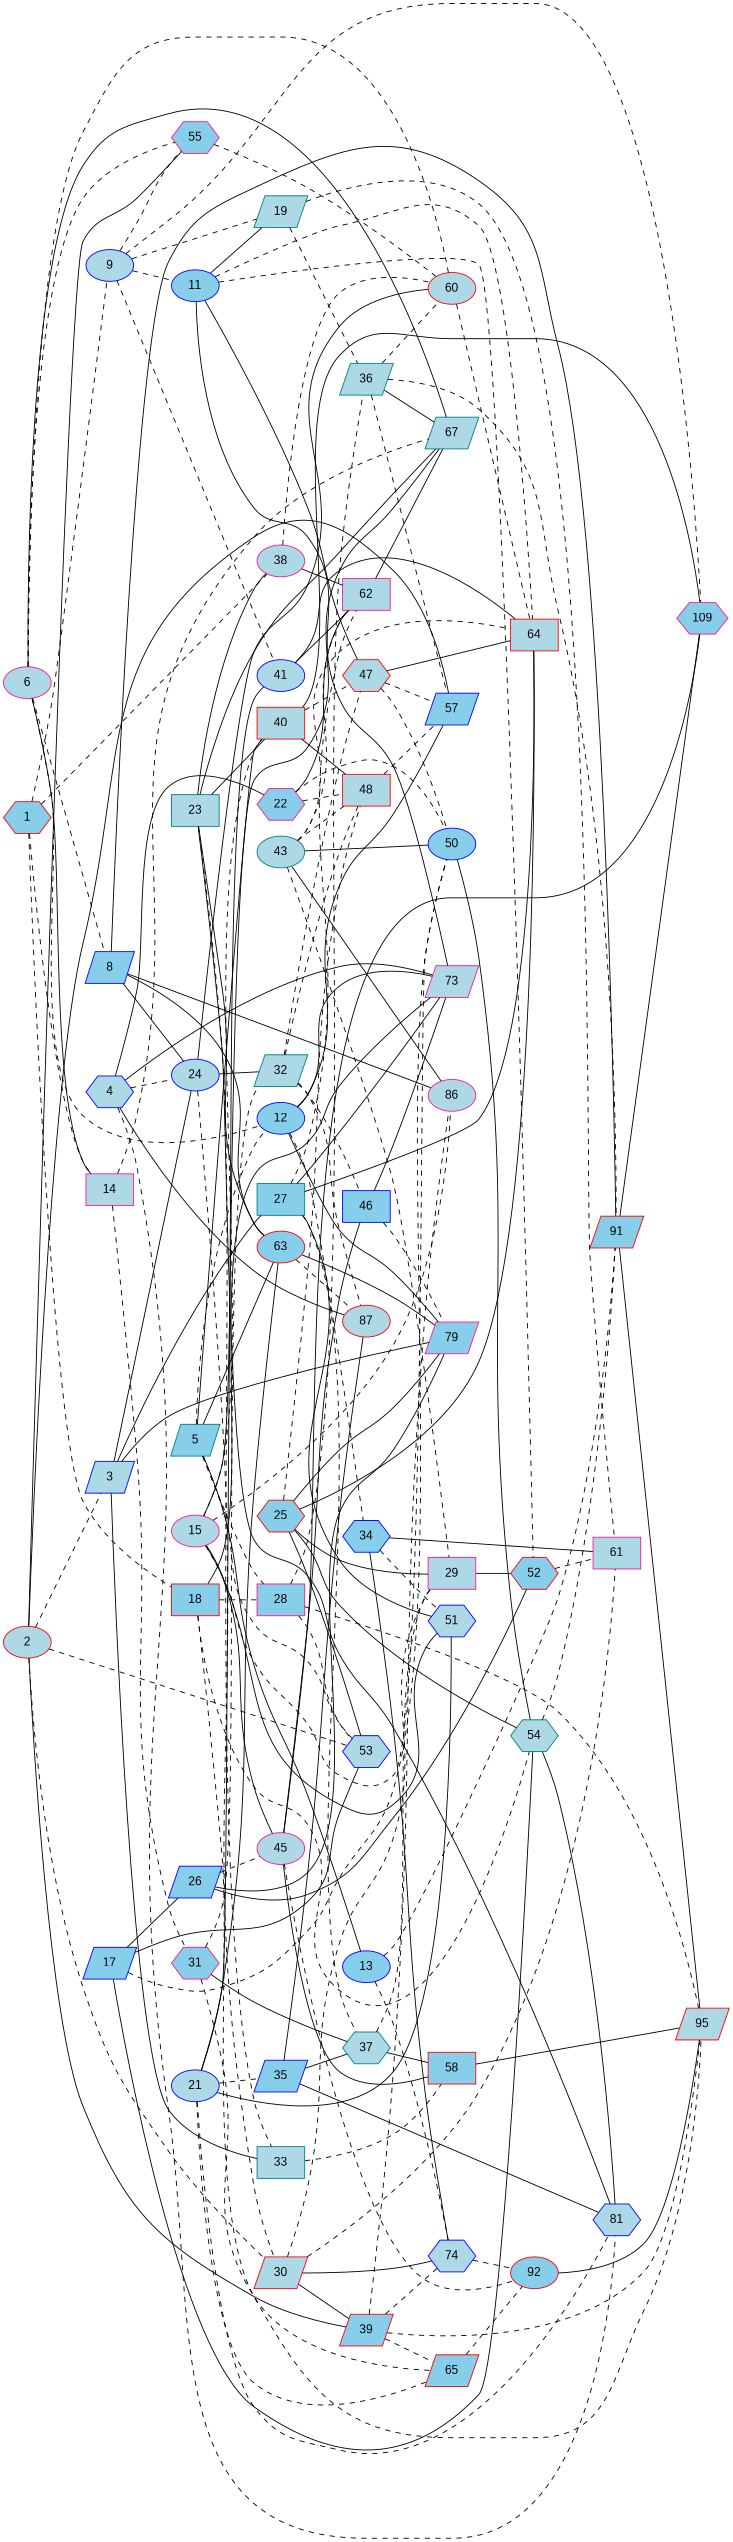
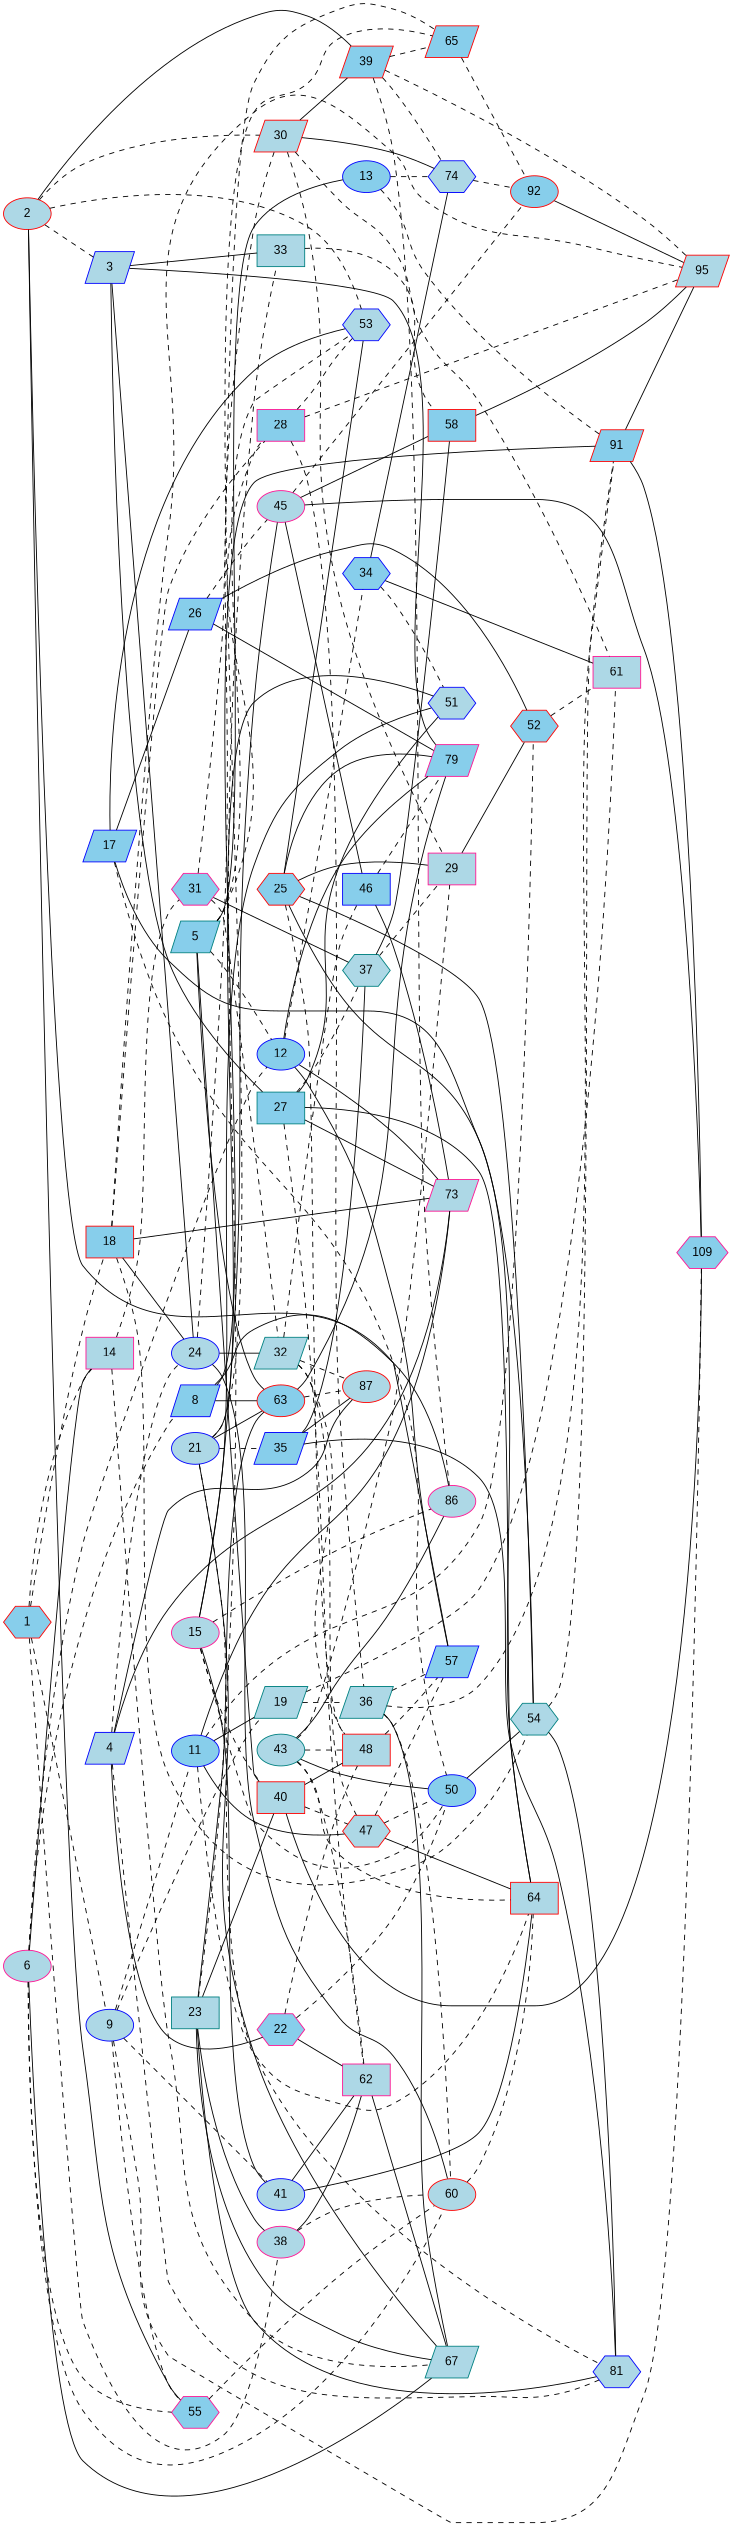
(156, 1026) -> (153, 1299)
(110, 1092) -> (110, 1748)
